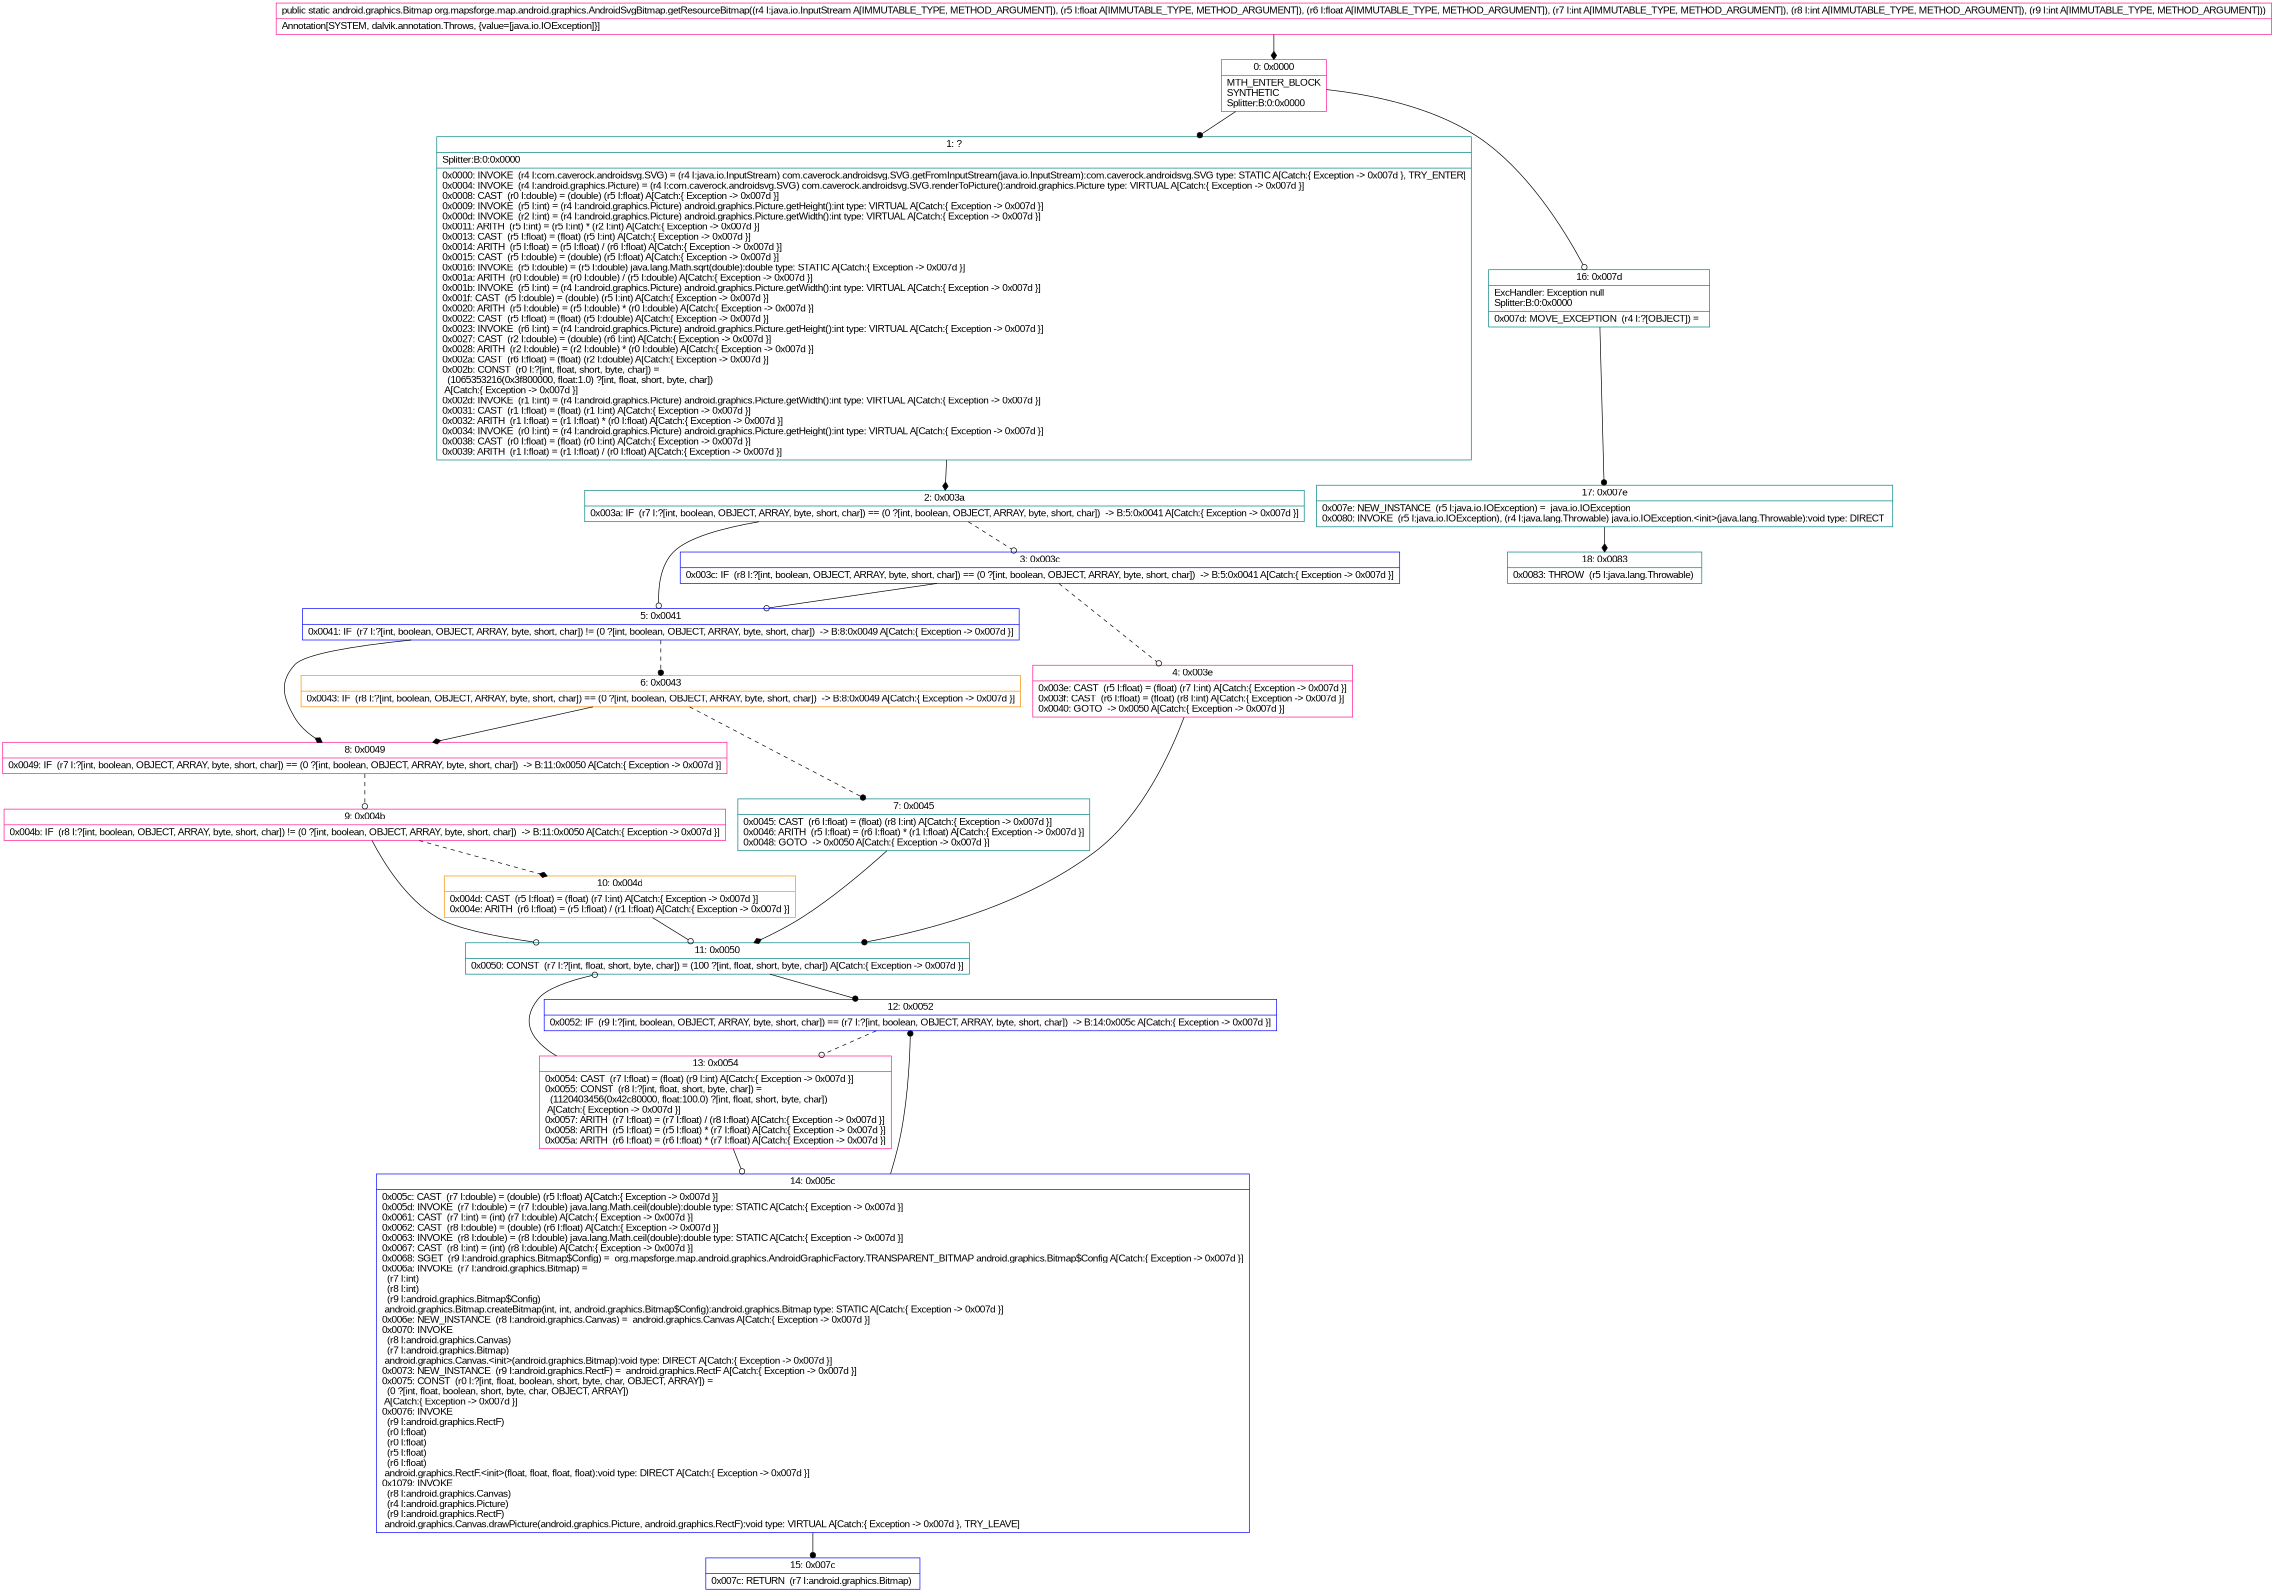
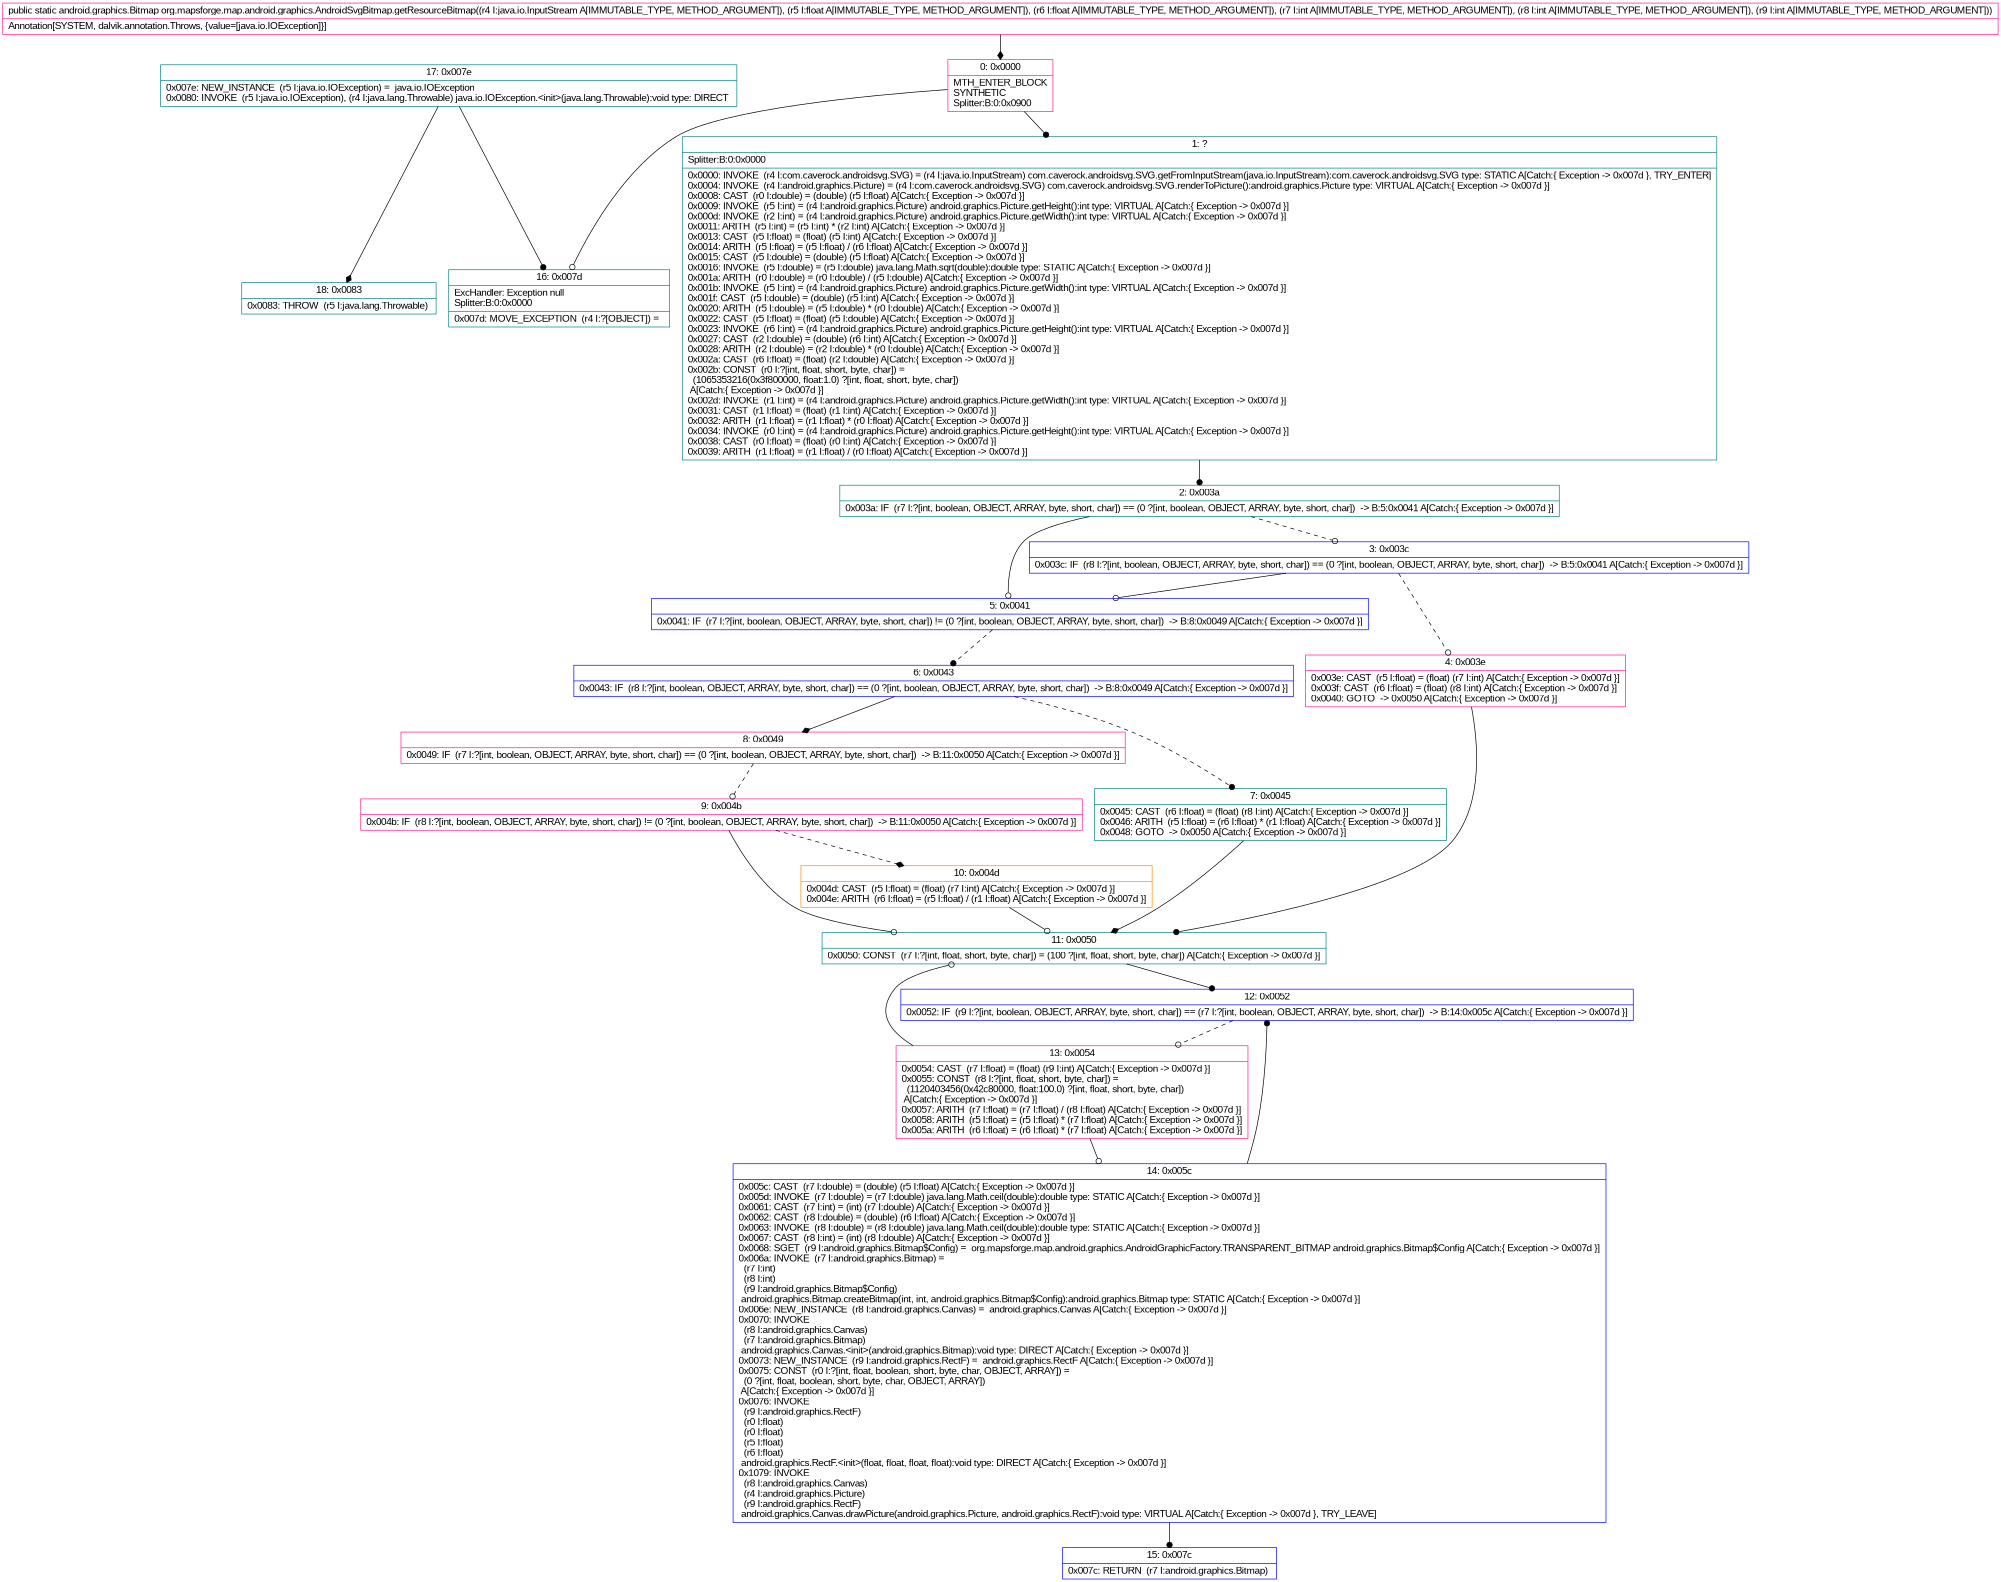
(1266, 103) -> (993, 103)
(1602, 403) -> (501, 186)
(946, 471) -> (1200, 470)
(309, 657) -> none
(661, 691) -> (934, 681)
